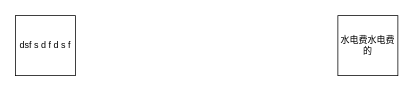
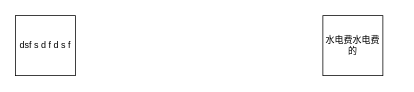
(368, 45) -> (353, 45)
